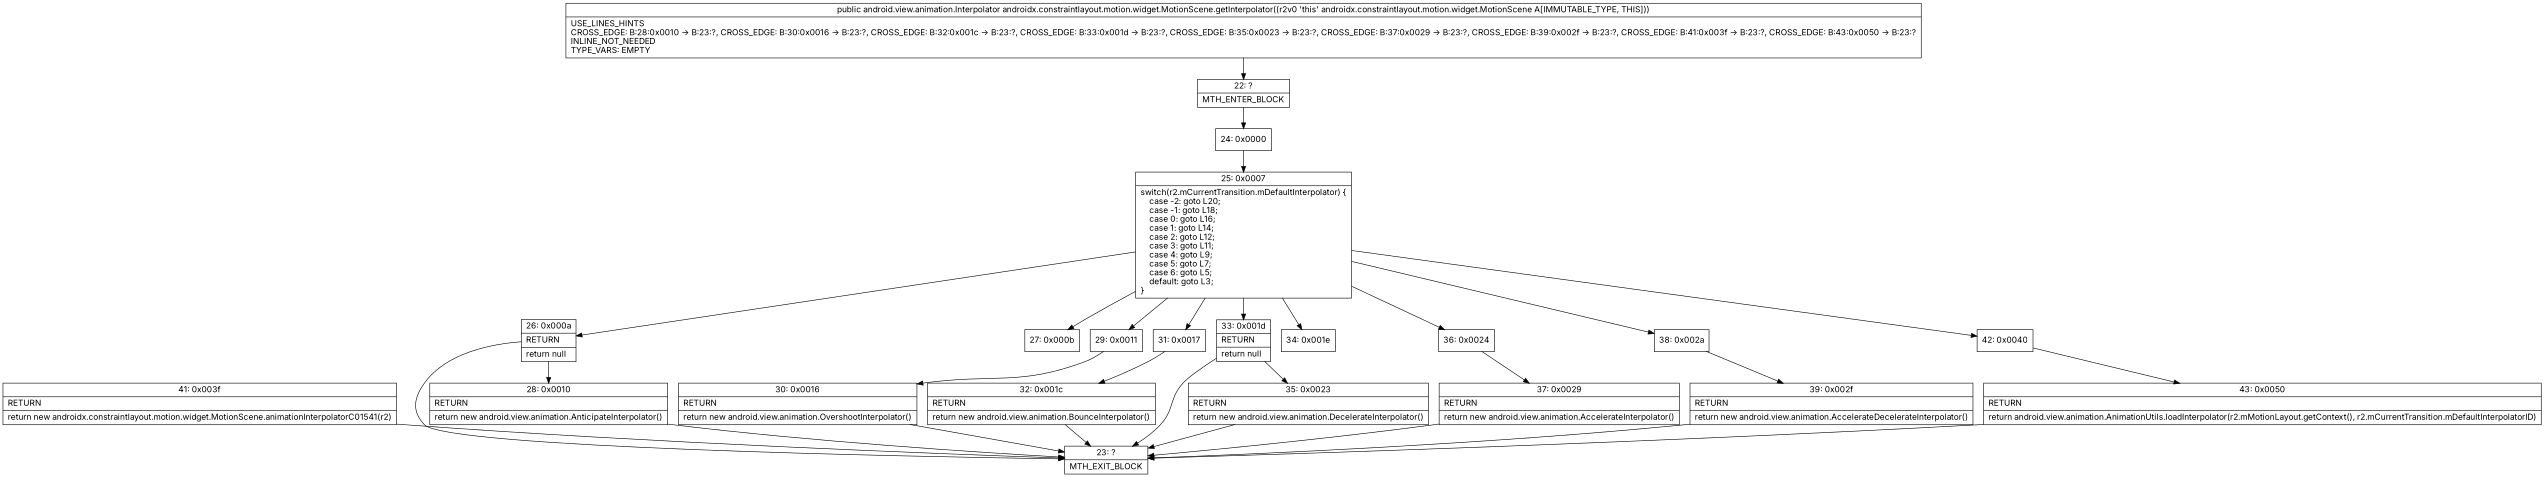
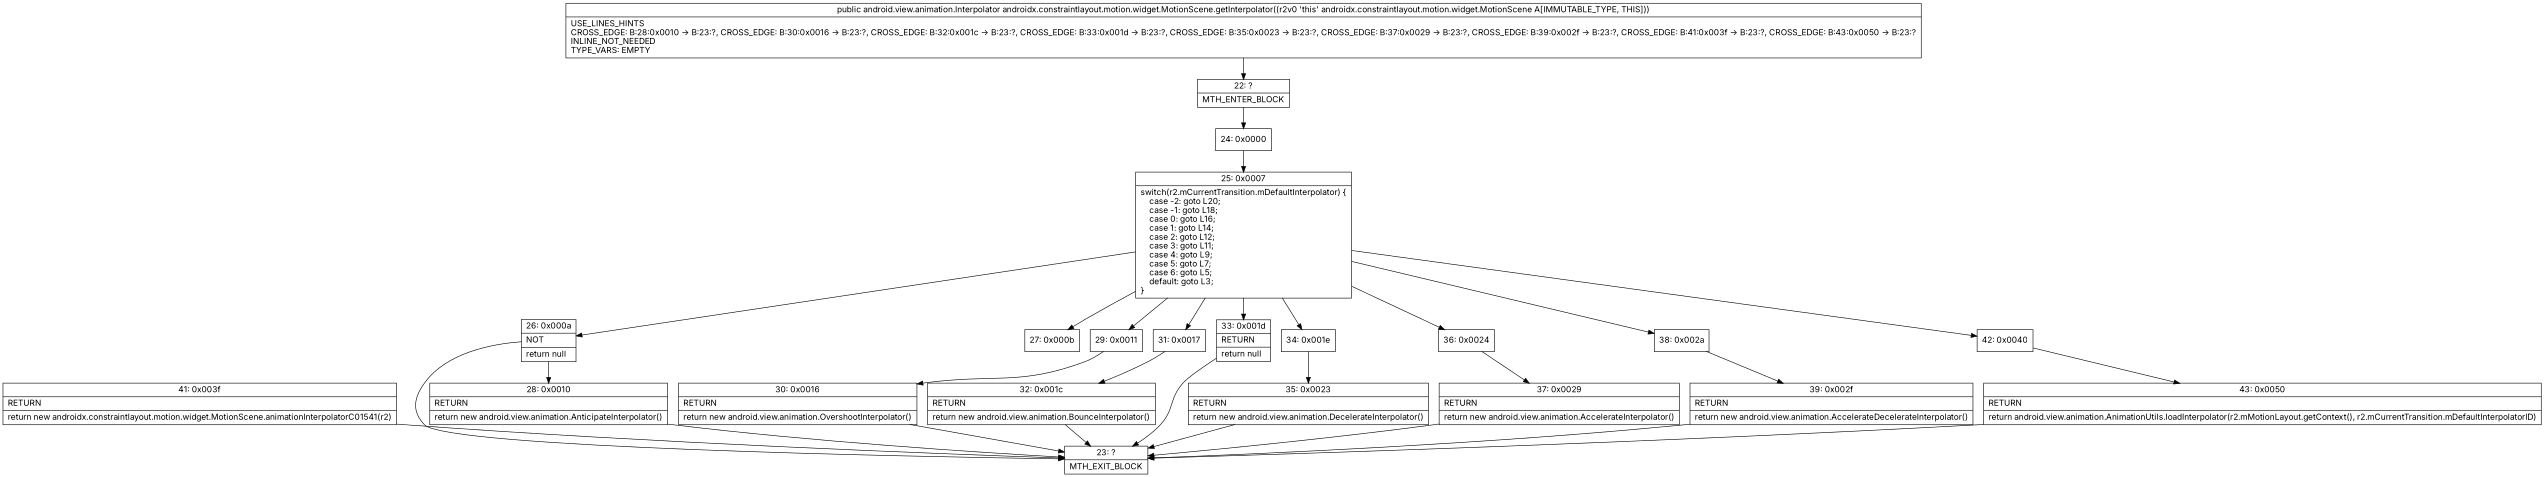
(543, 340) -> (535, 340)
(1274, 370) -> (1308, 364)
